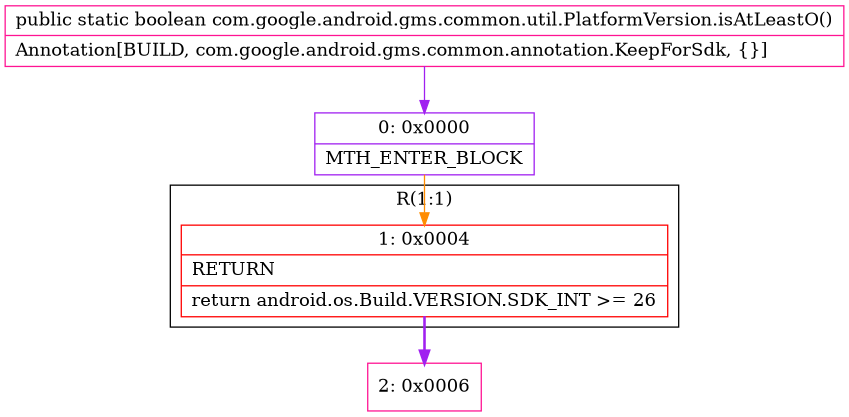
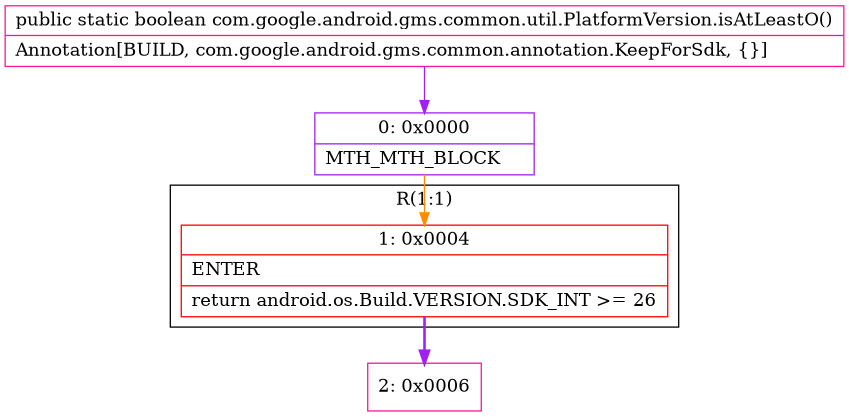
(425, 159) -> (413, 159)
(234, 270) -> (226, 270)
